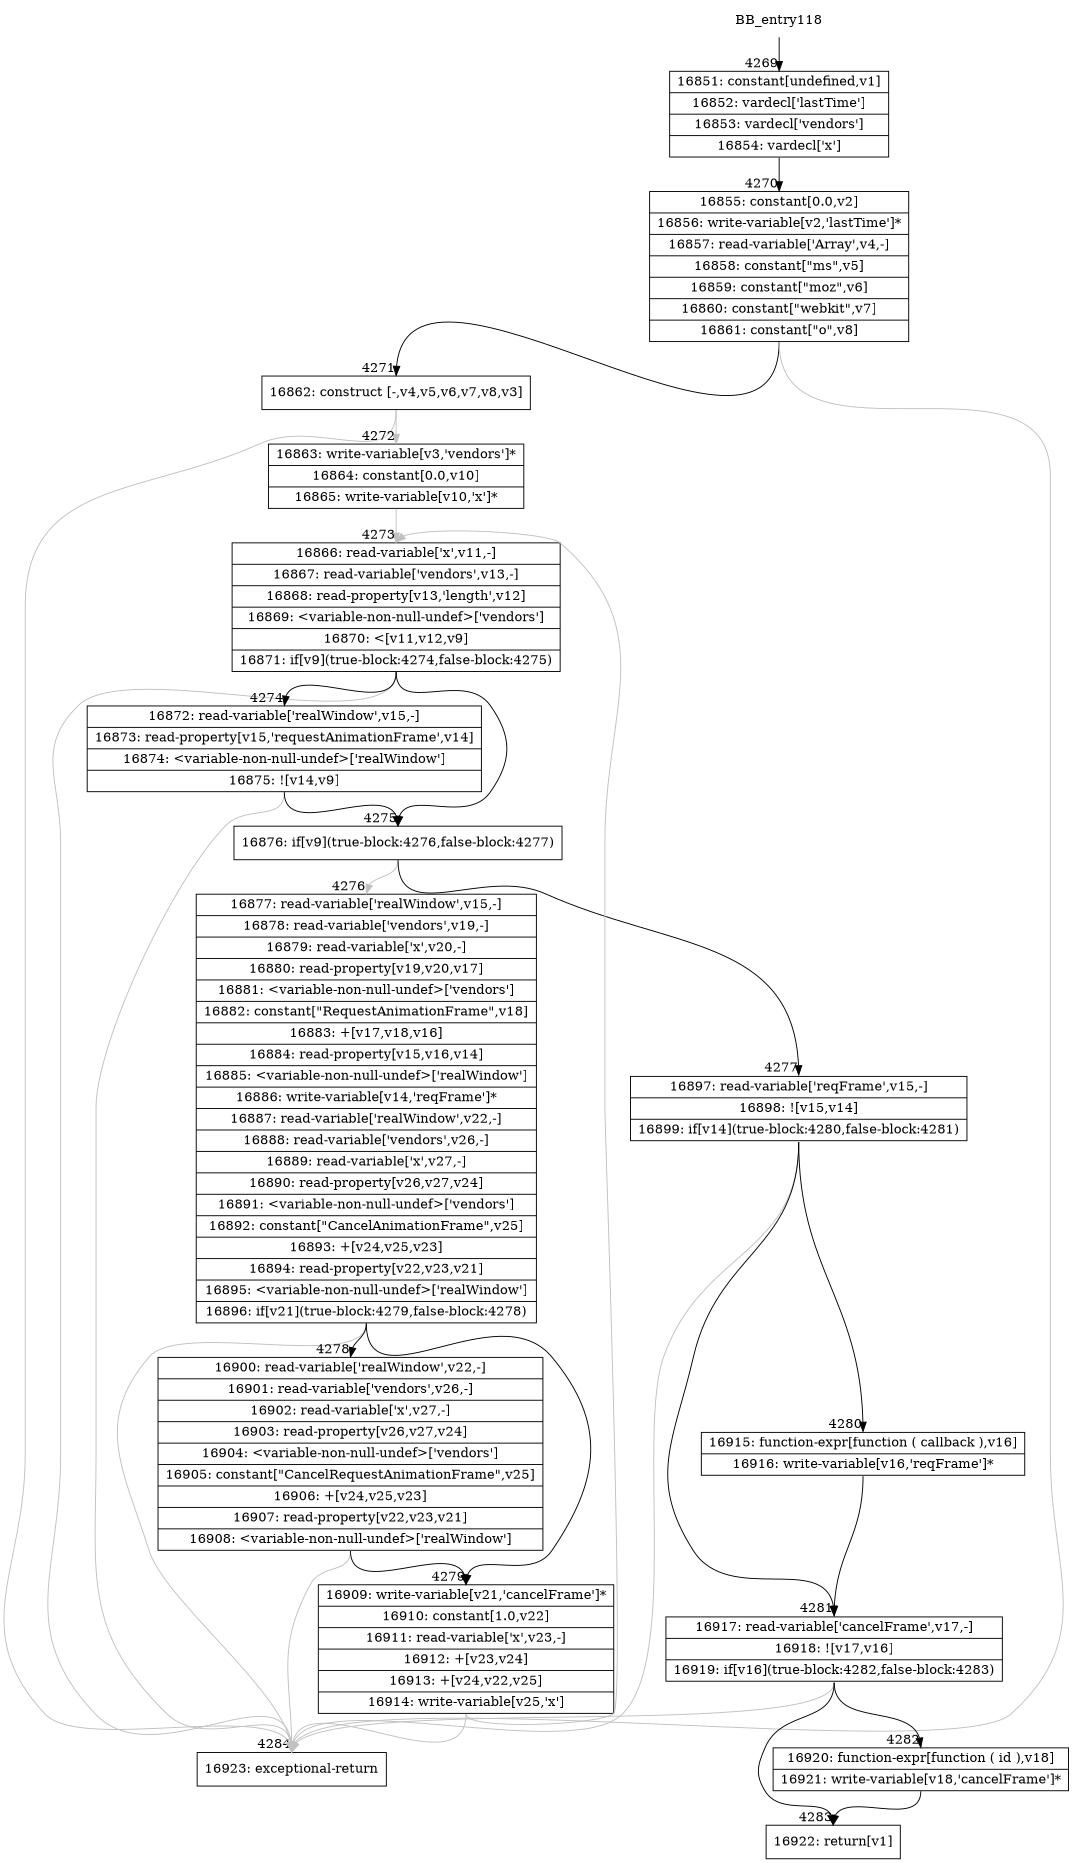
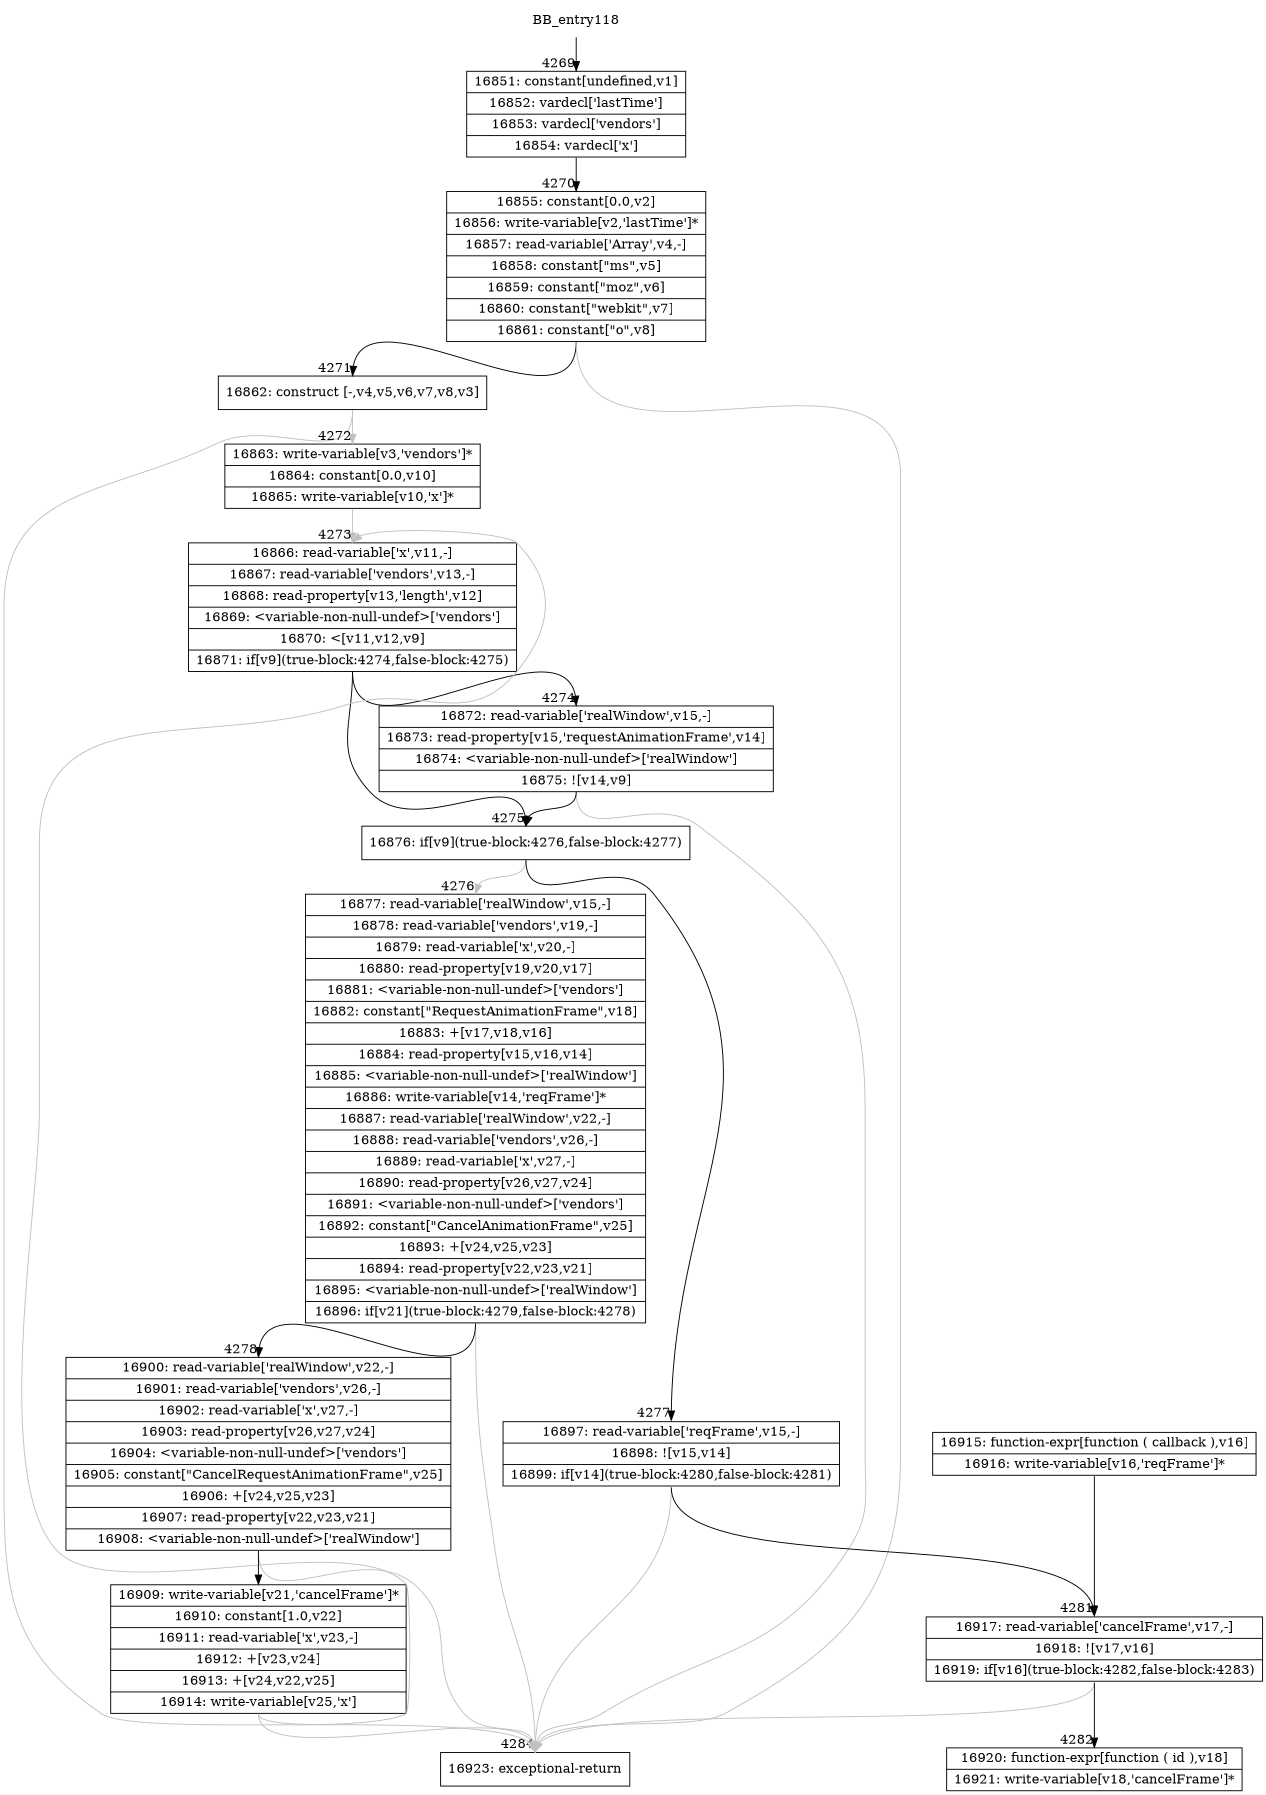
(61, 1154) -> none
(829, 1282) -> none
(577, 1395) -> none
(833, 1842) -> none
